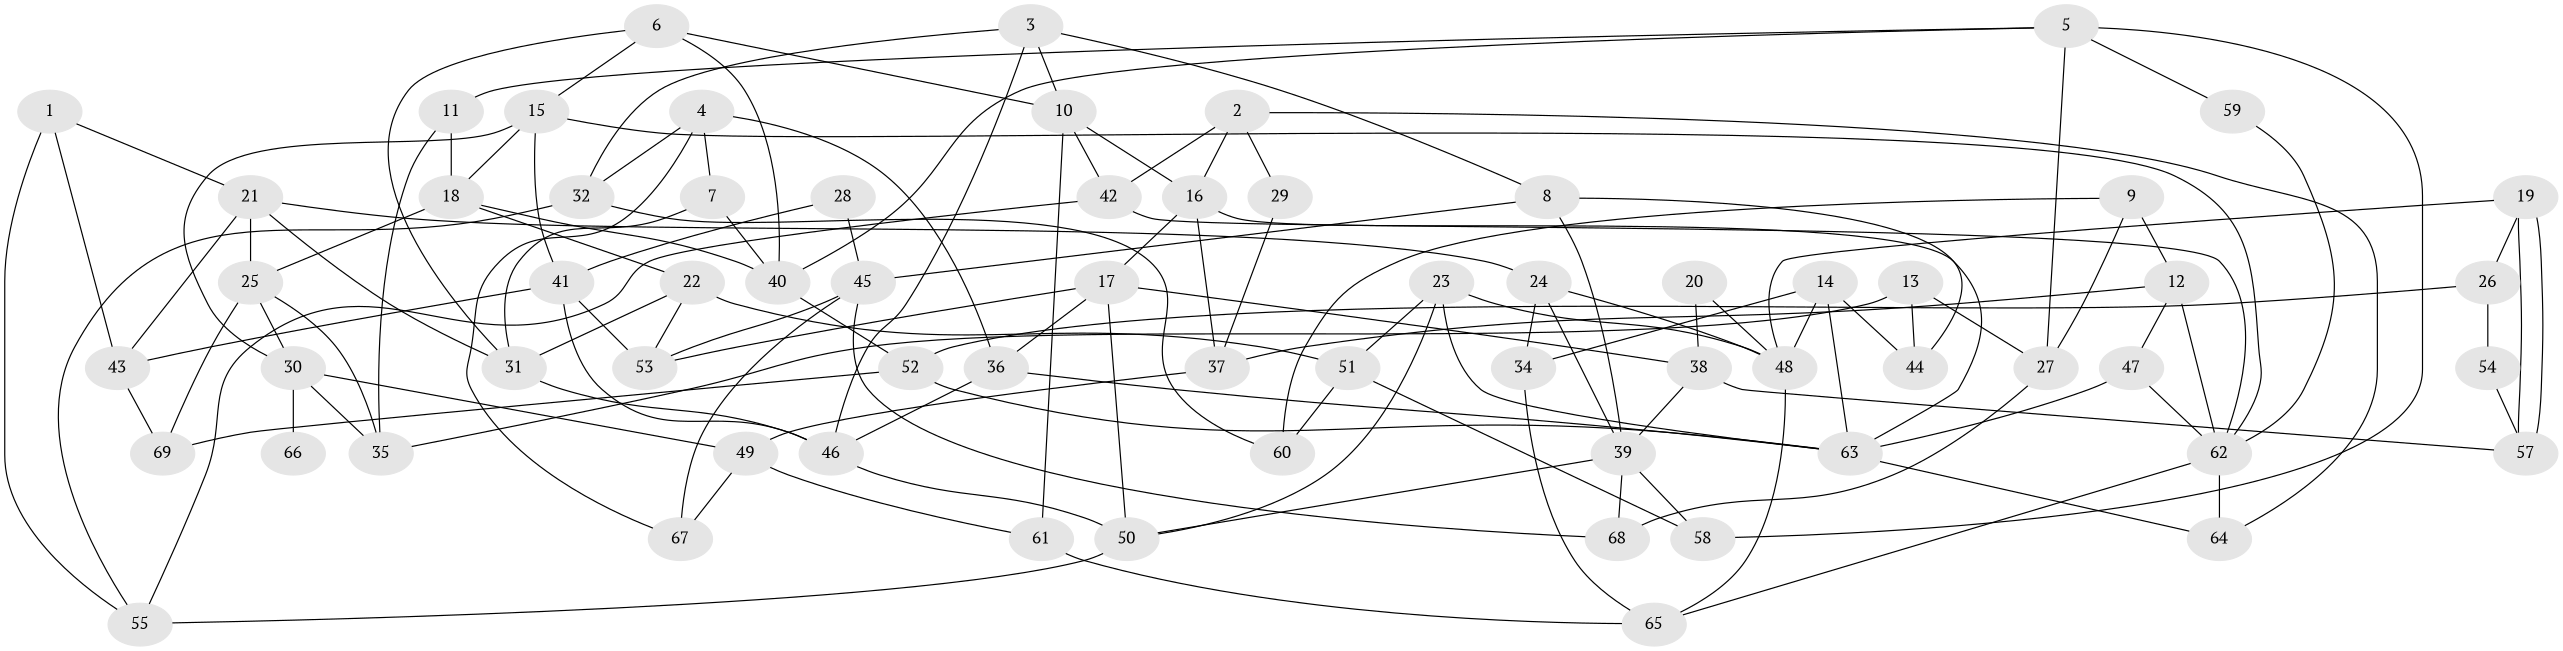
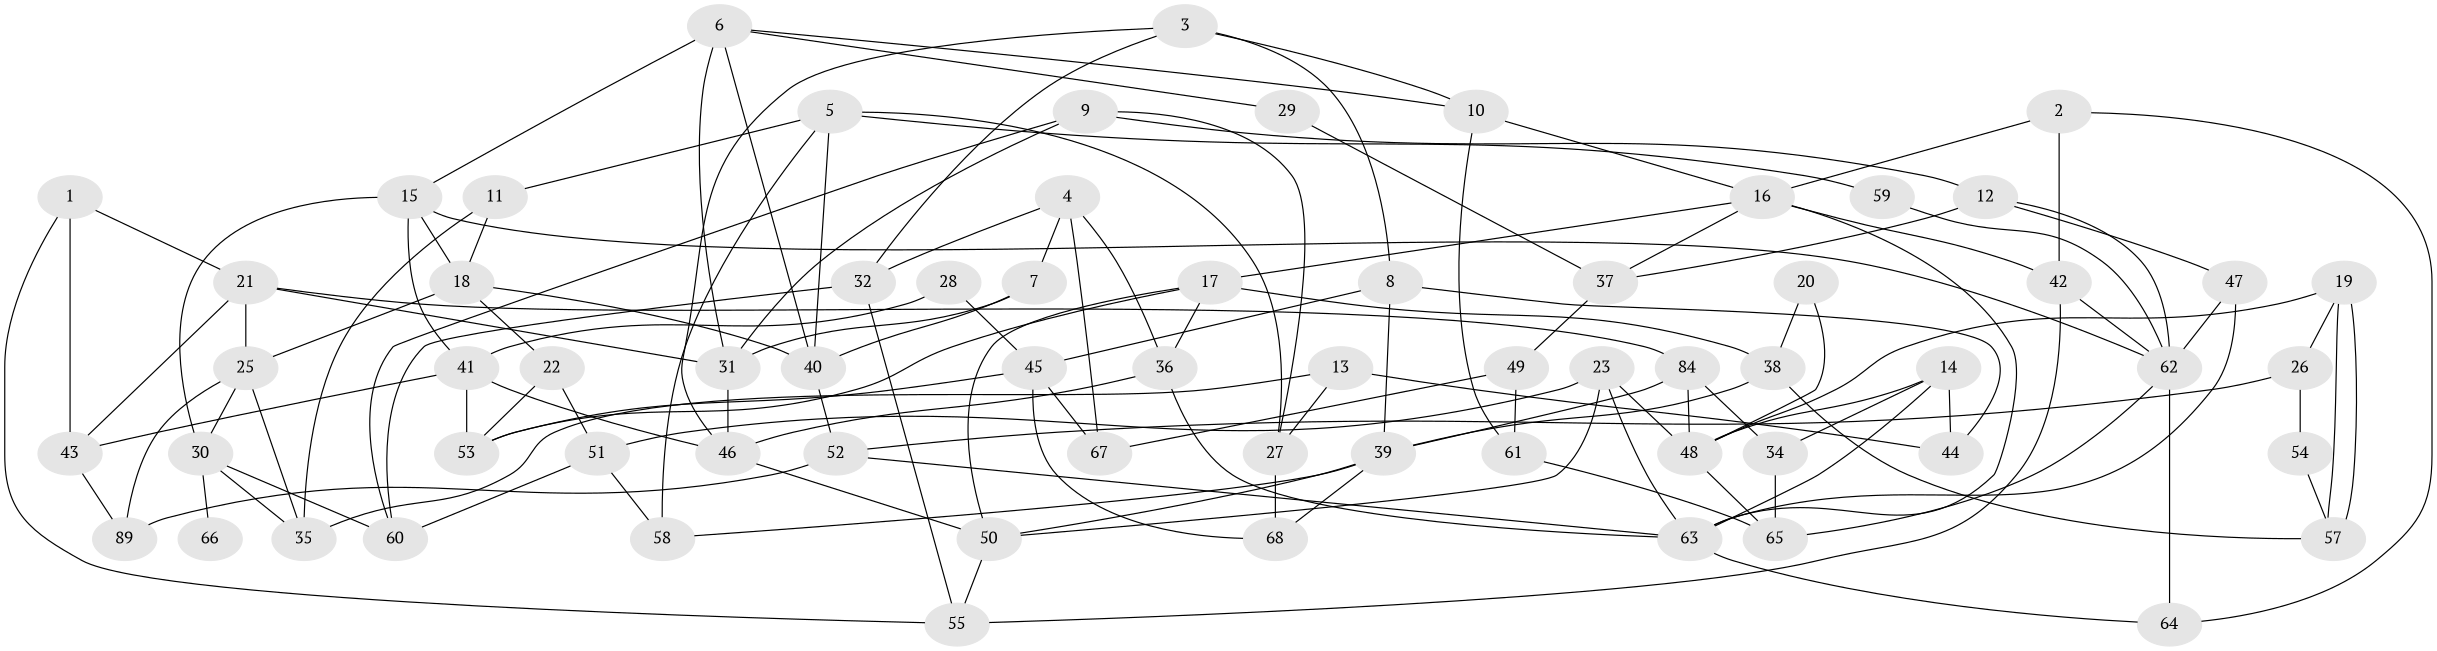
(1087, 154) -> (1913, 235)
(1259, 154) -> (1003, 69)
(1539, 283) -> (1687, 368)
(613, 321) -> (885, 216)
(529, 413) -> (312, 502)
(163, 454) -> (125, 539)
